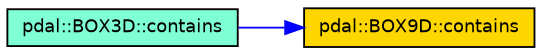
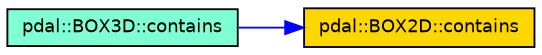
(419, 28) -> (419, 28)
